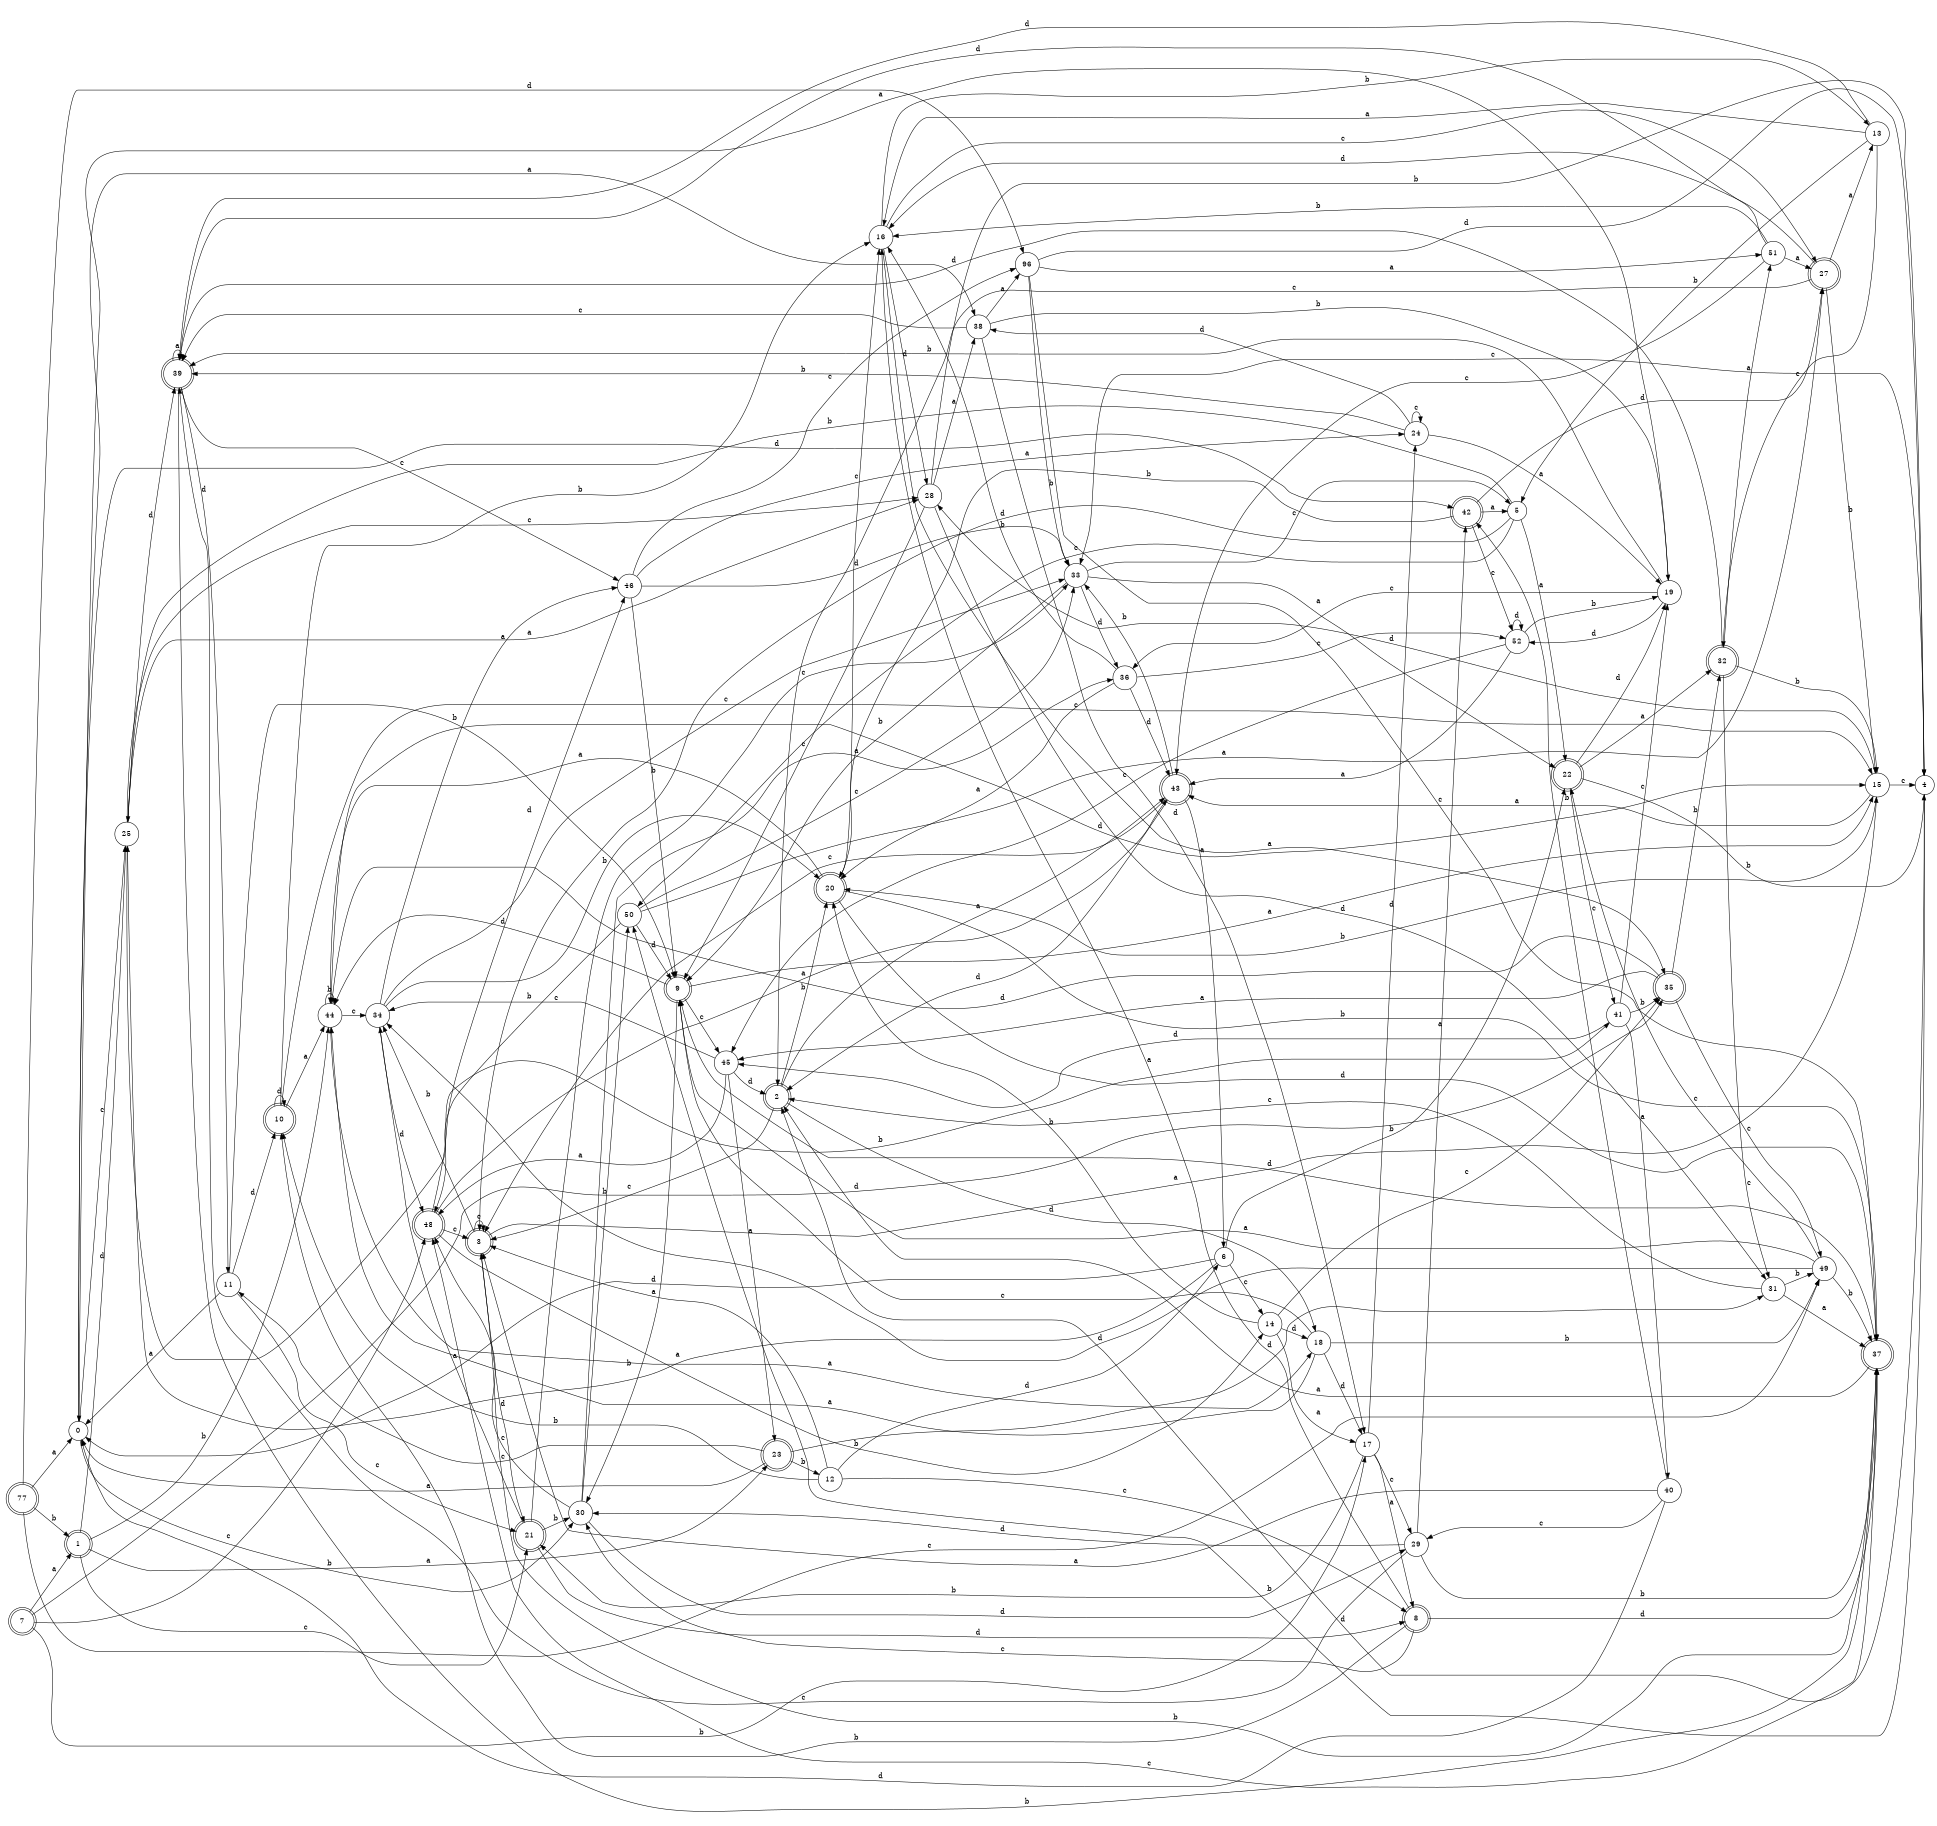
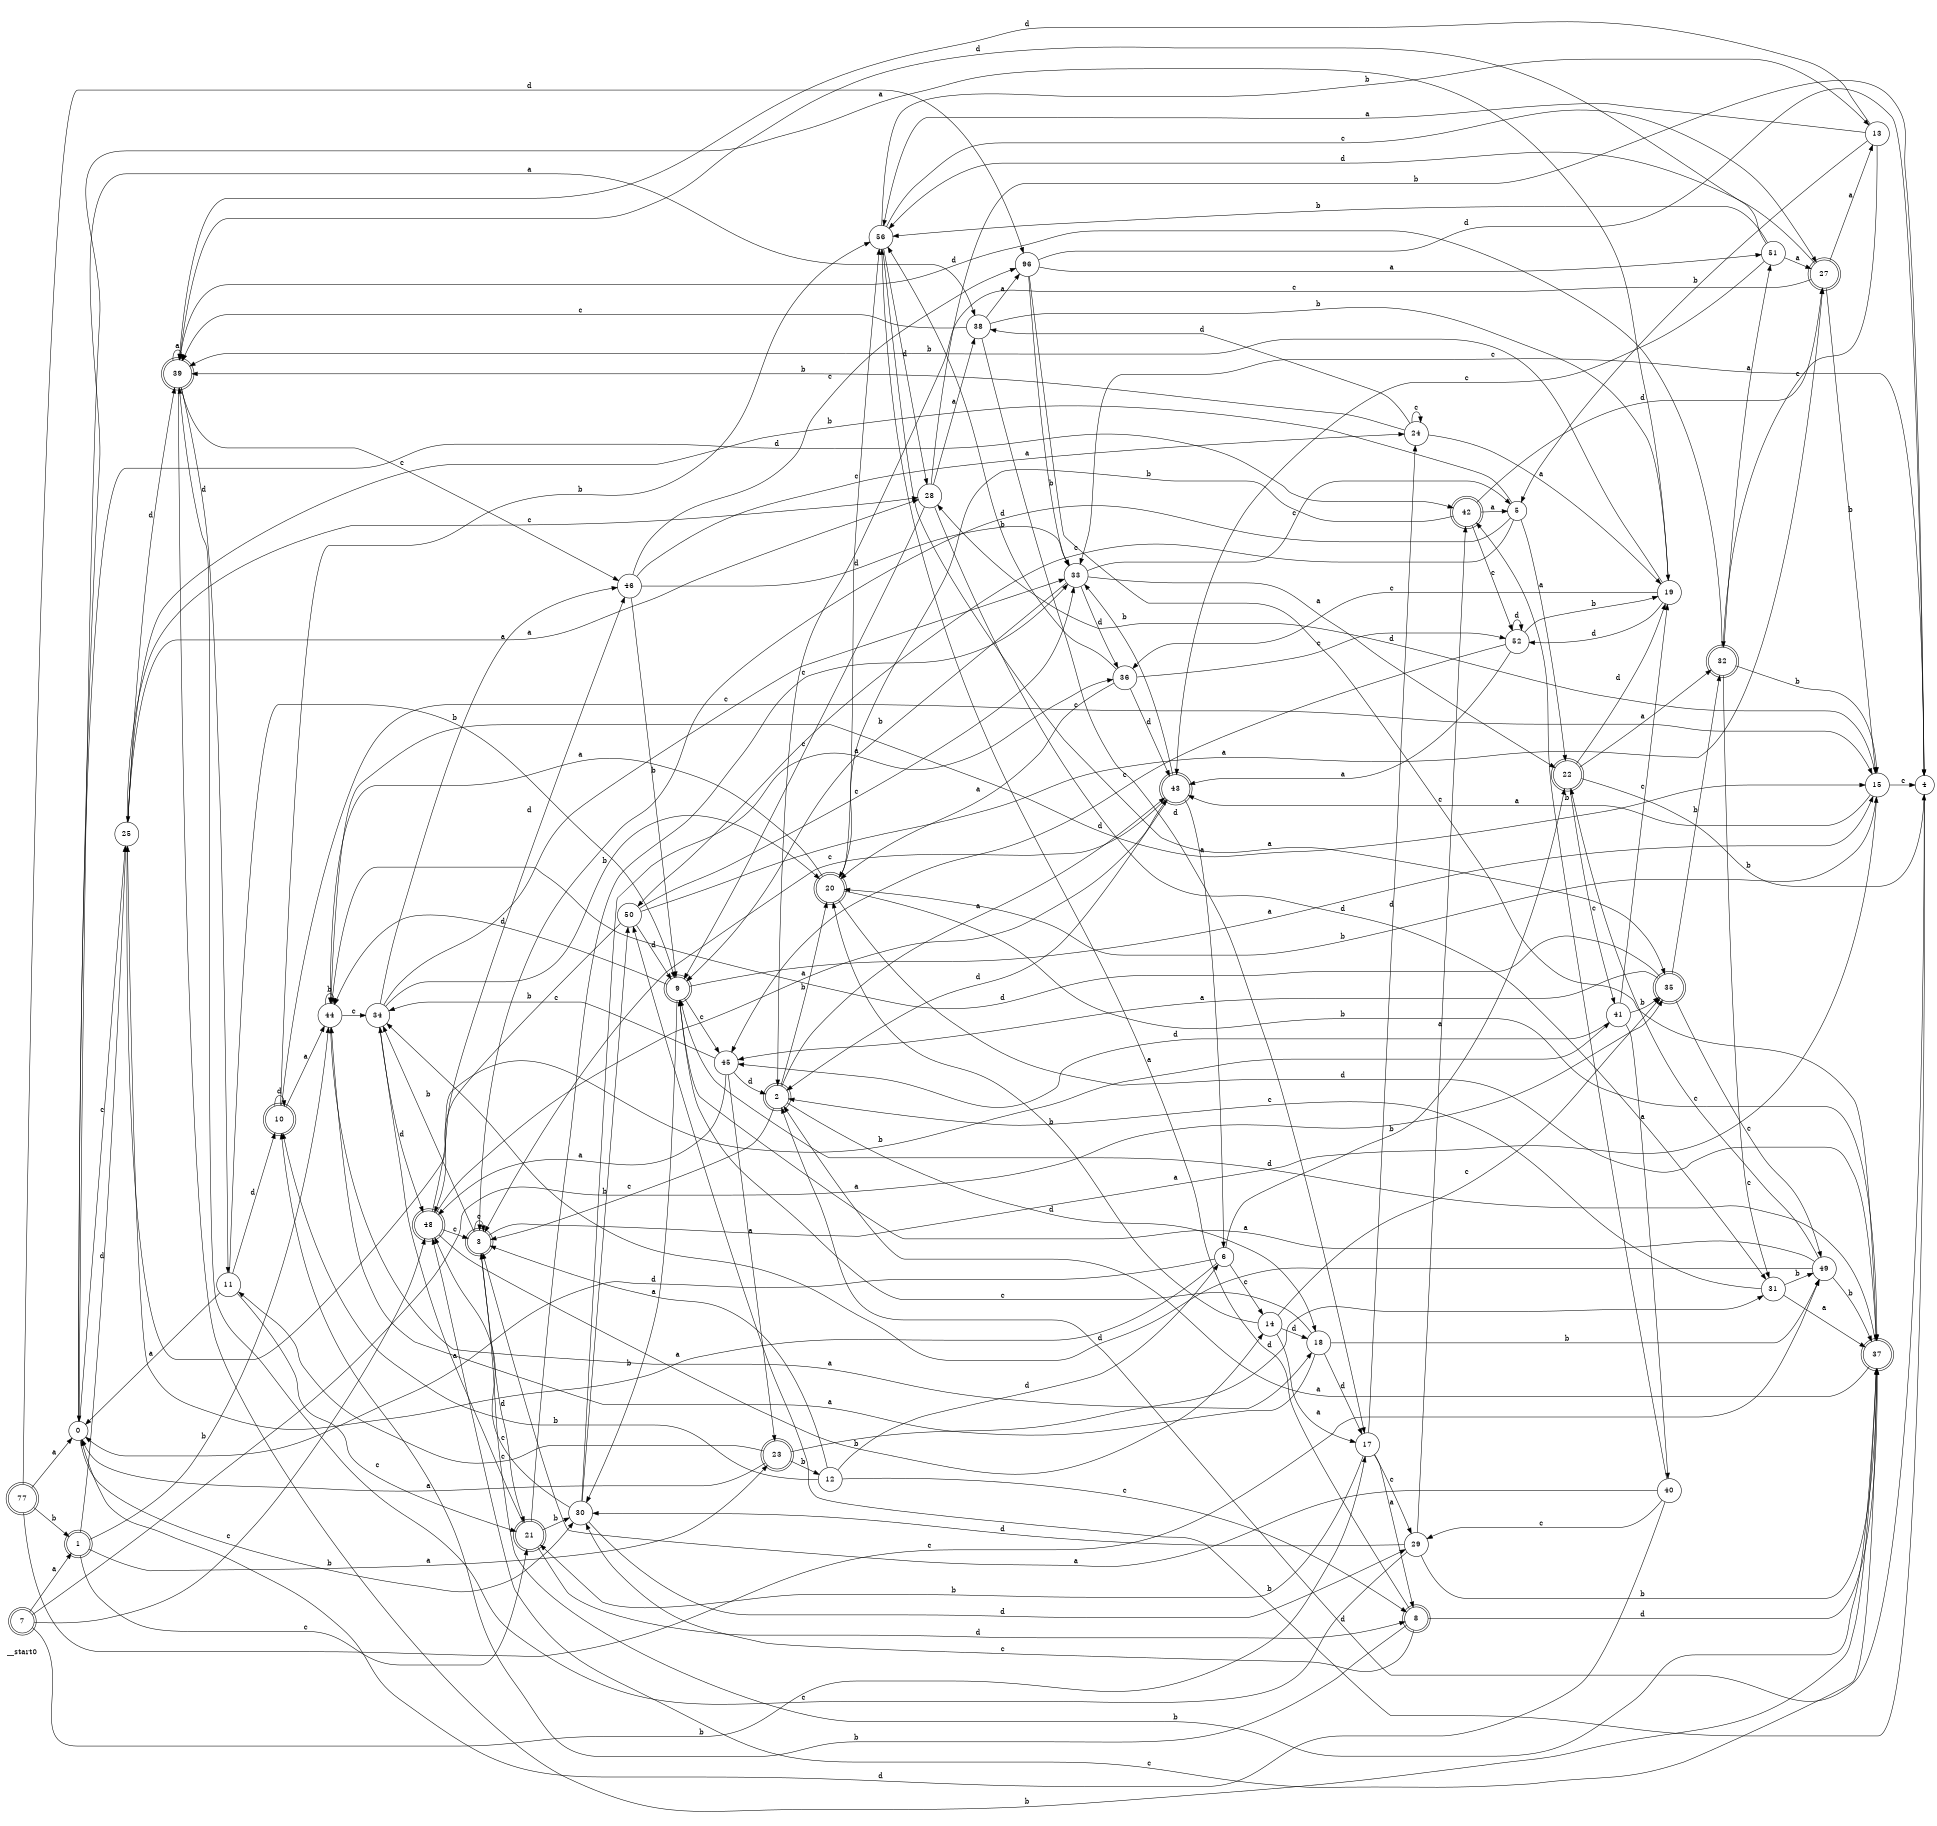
(881, 237) -> (881, 237)
(857, 1187) -> (857, 1187)
none -> (22, 1652)
